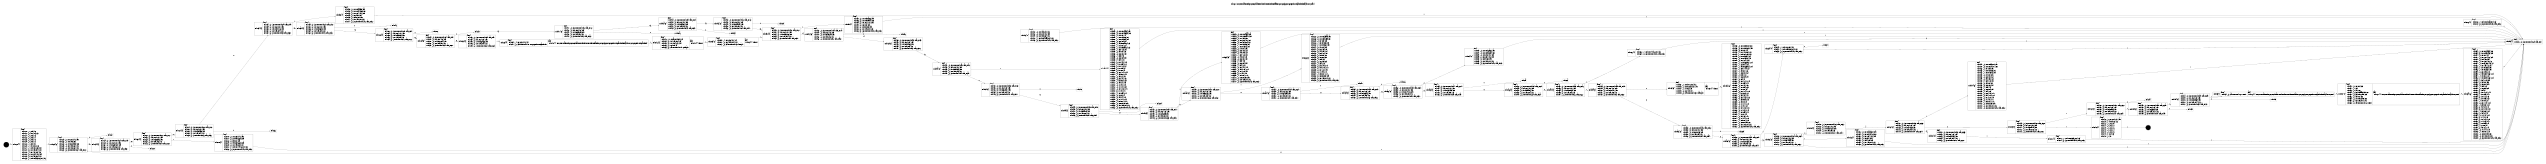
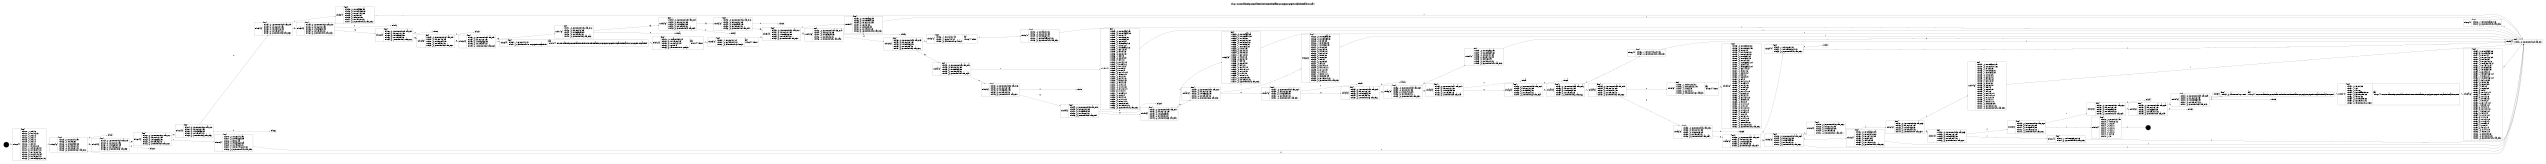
(517, 32) -> (525, 37)
none -> (952, 39)
(1966, 127) -> (1987, 132)
